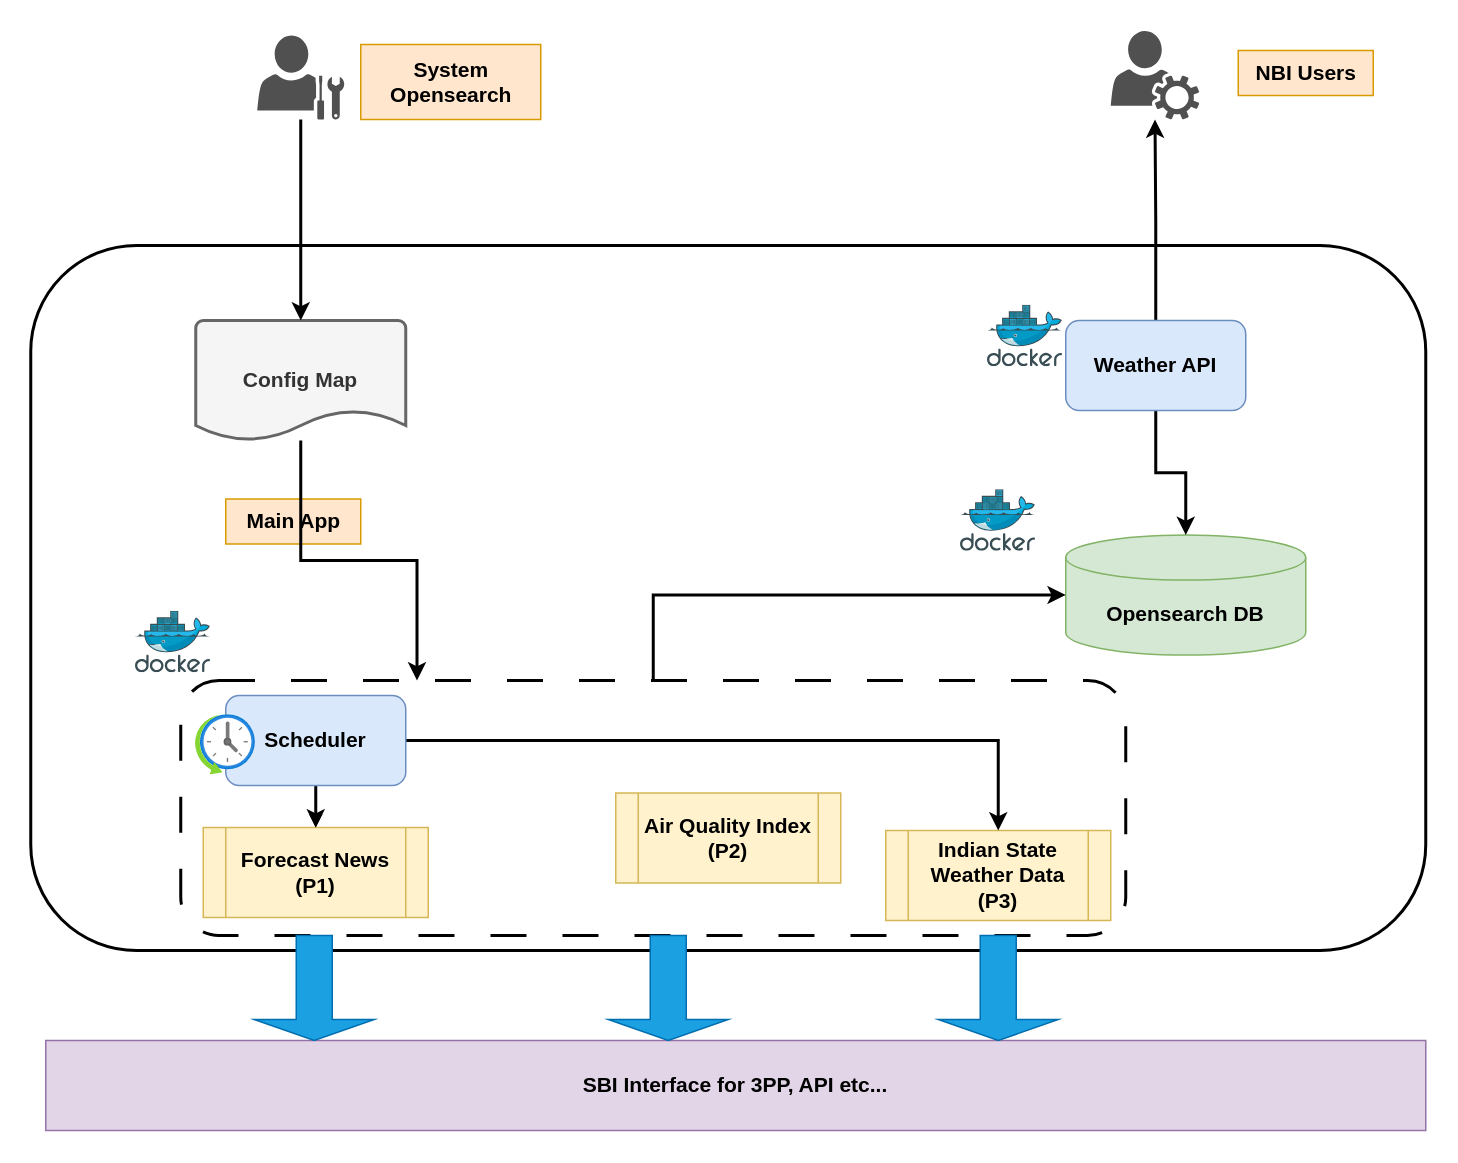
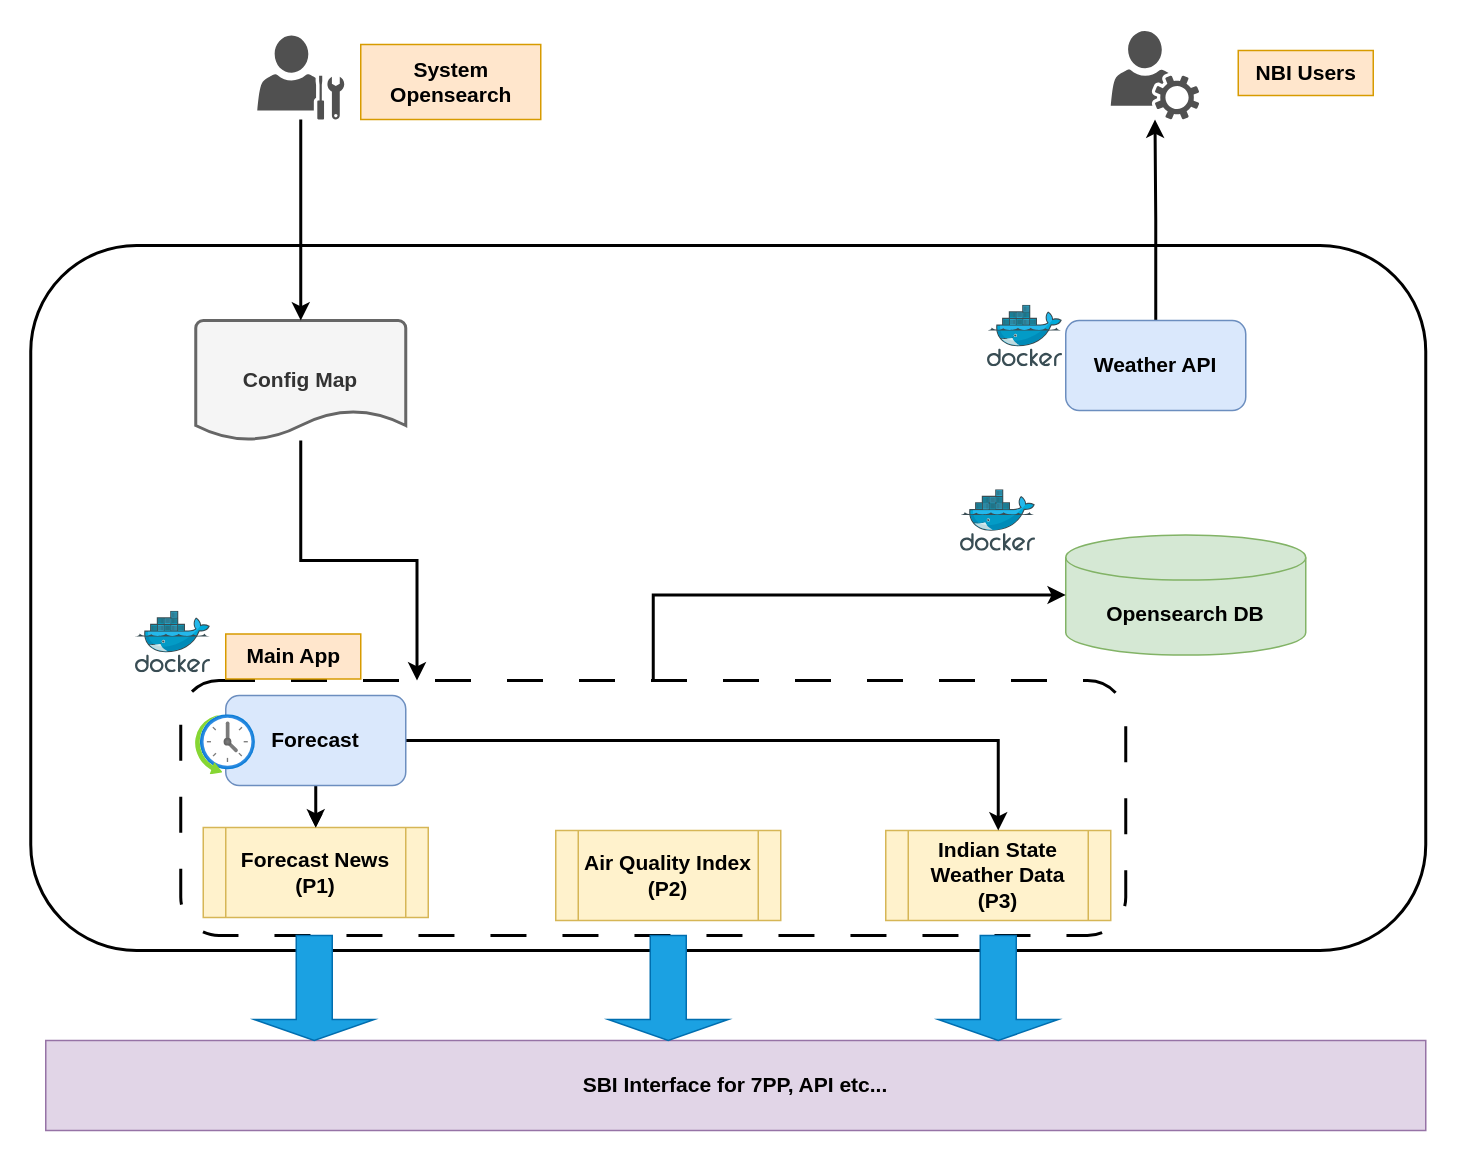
(1164, 473) -> none
(293, 521) -> (293, 656)
(316, 740) -> (316, 740)
(728, 838) -> (668, 875)
(736, 1085) -> (736, 1085)
